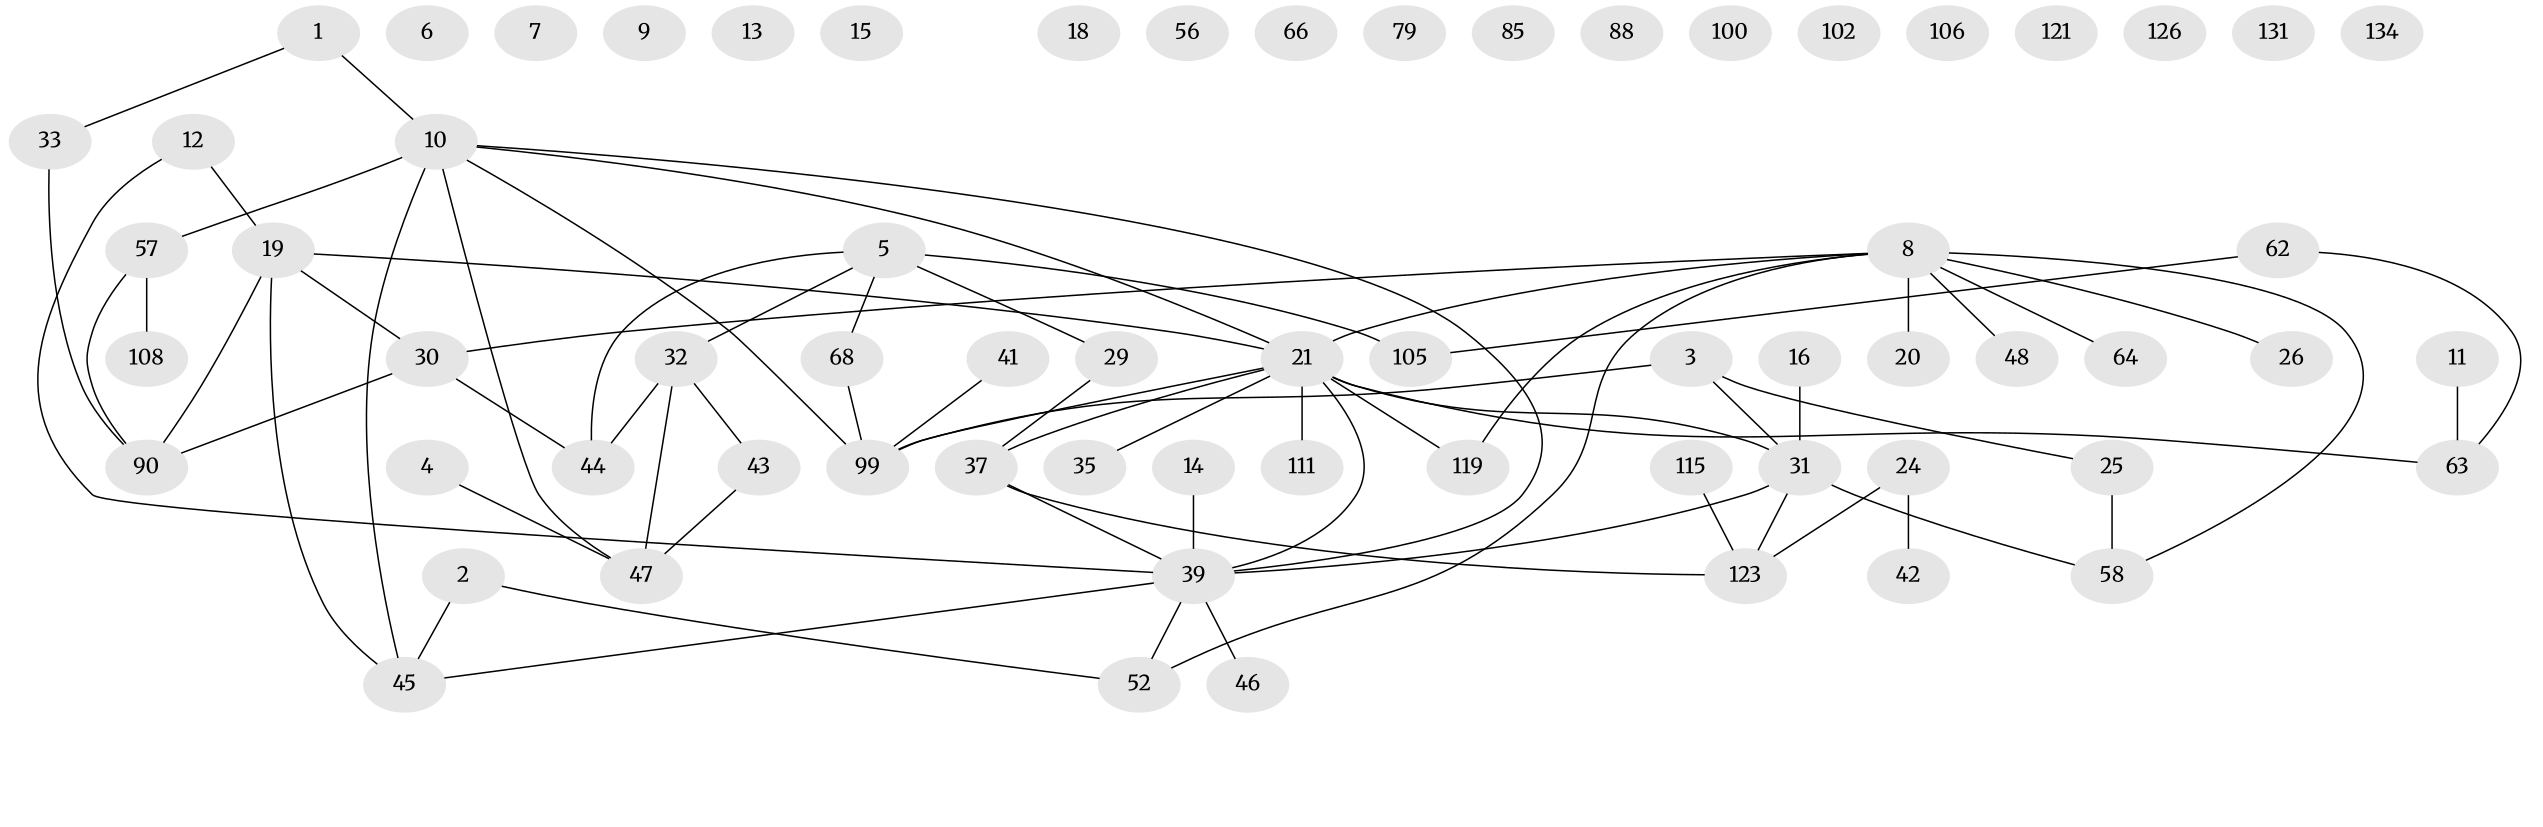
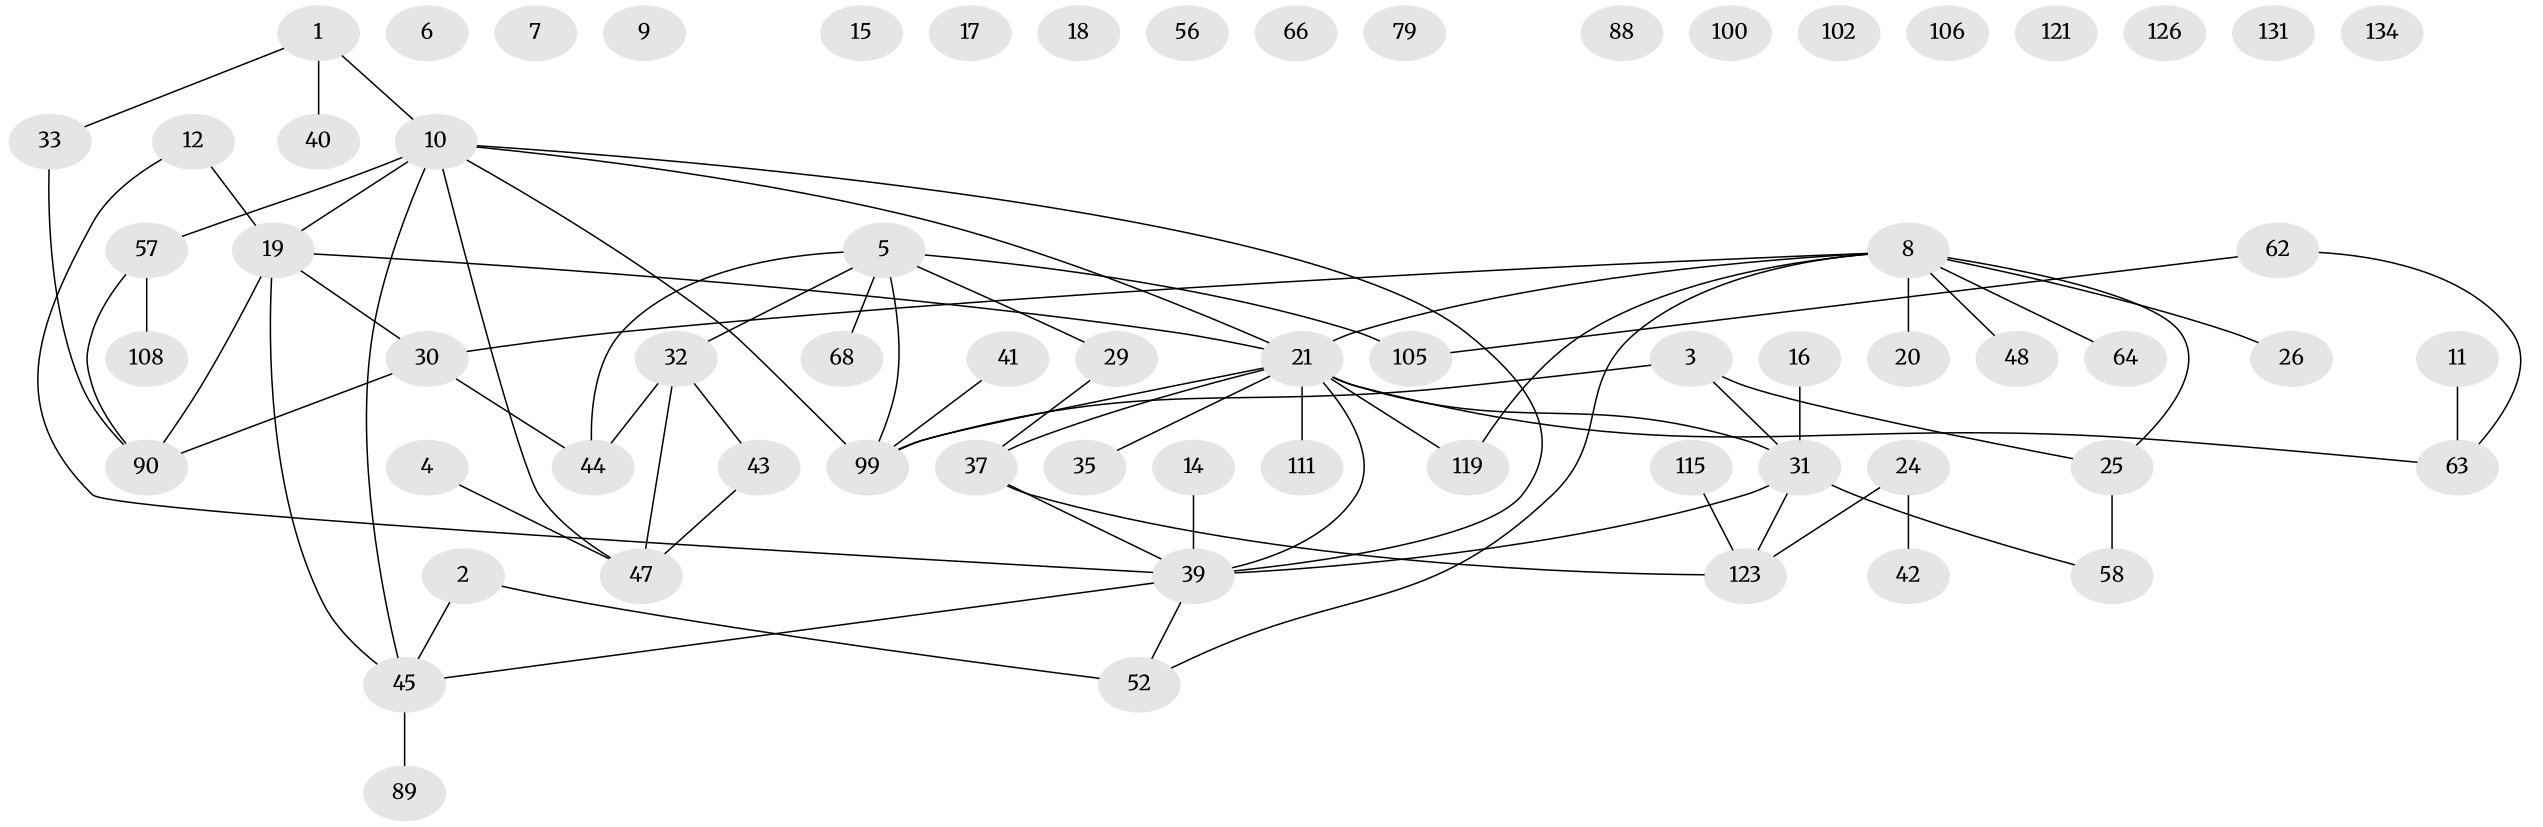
(753, 33) -> none
none -> (970, 33)
(1513, 33) -> none
none -> (319, 142)
none -> (355, 196)
(2319, 312) -> (2173, 325)
(855, 413) -> (899, 361)
(1248, 685) -> none
none -> (405, 793)
